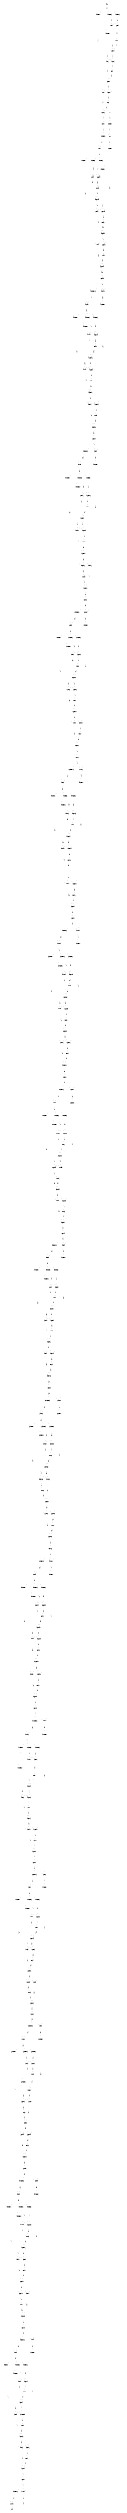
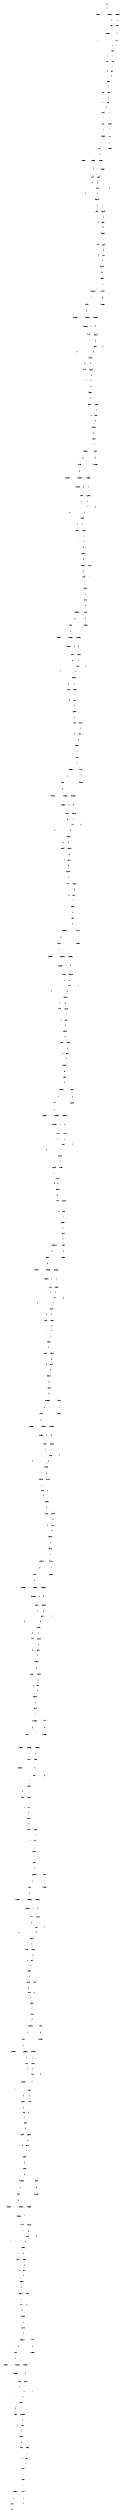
none -> (68, 872)
